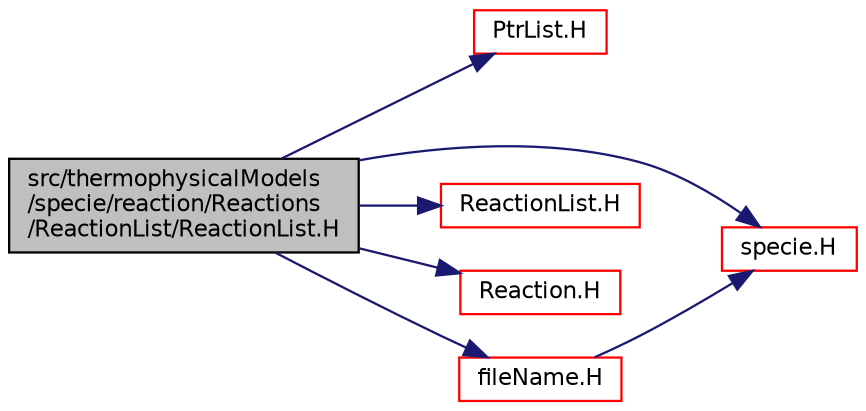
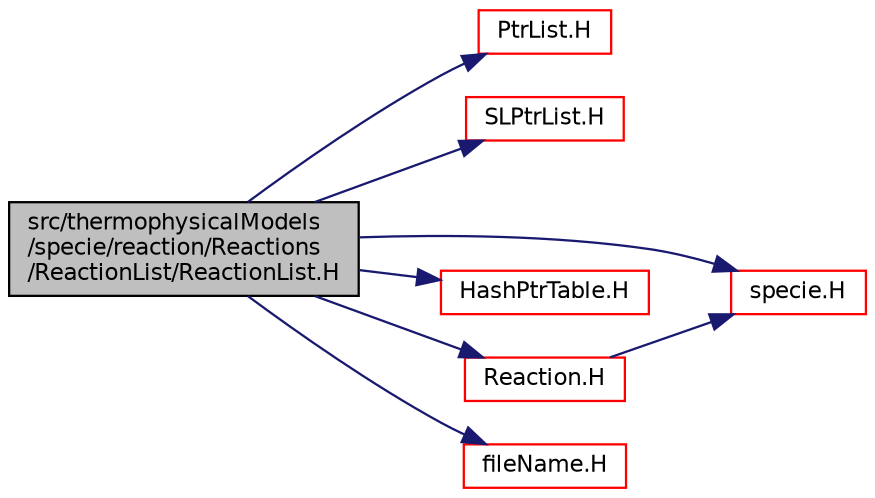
none -> (545, 119)
(540, 206) -> (545, 292)
(665, 322) -> (661, 340)
